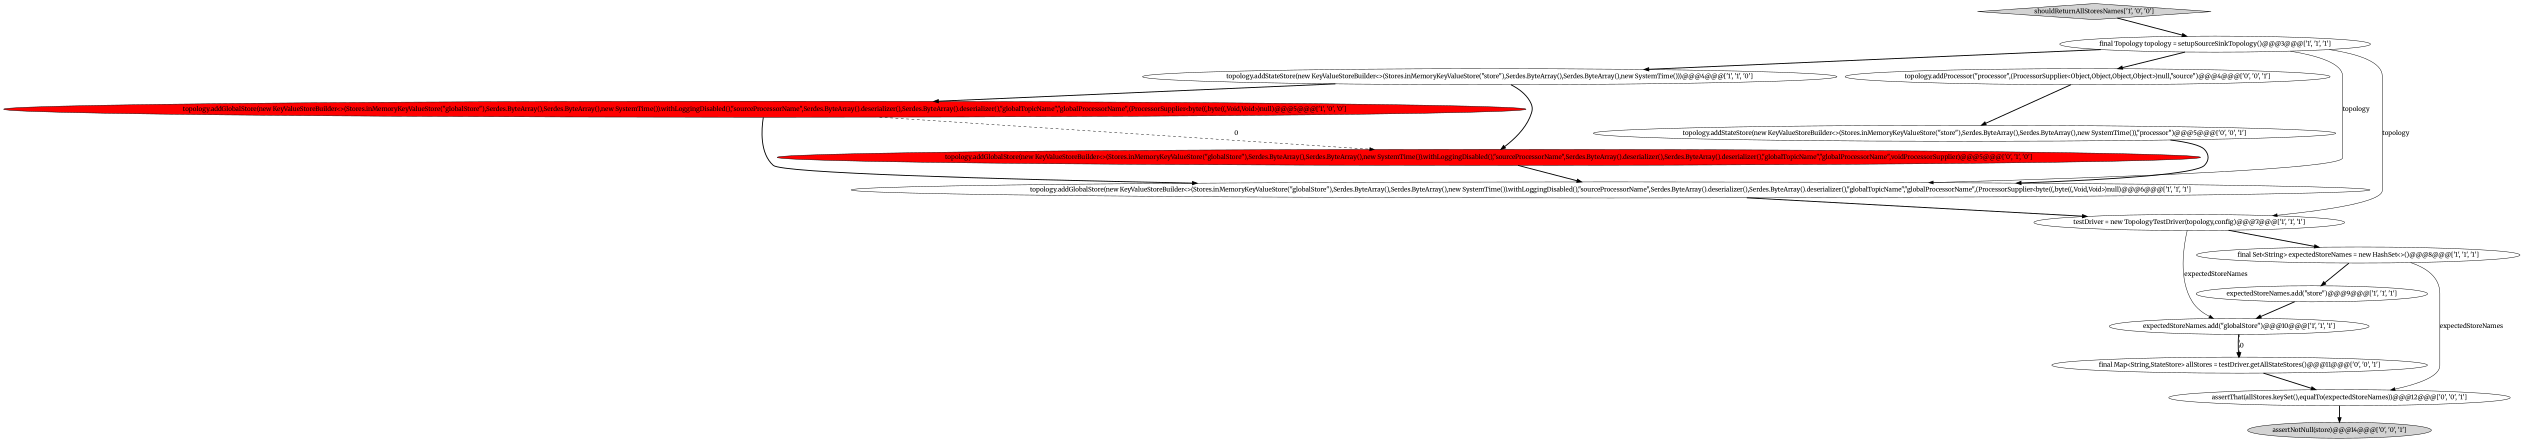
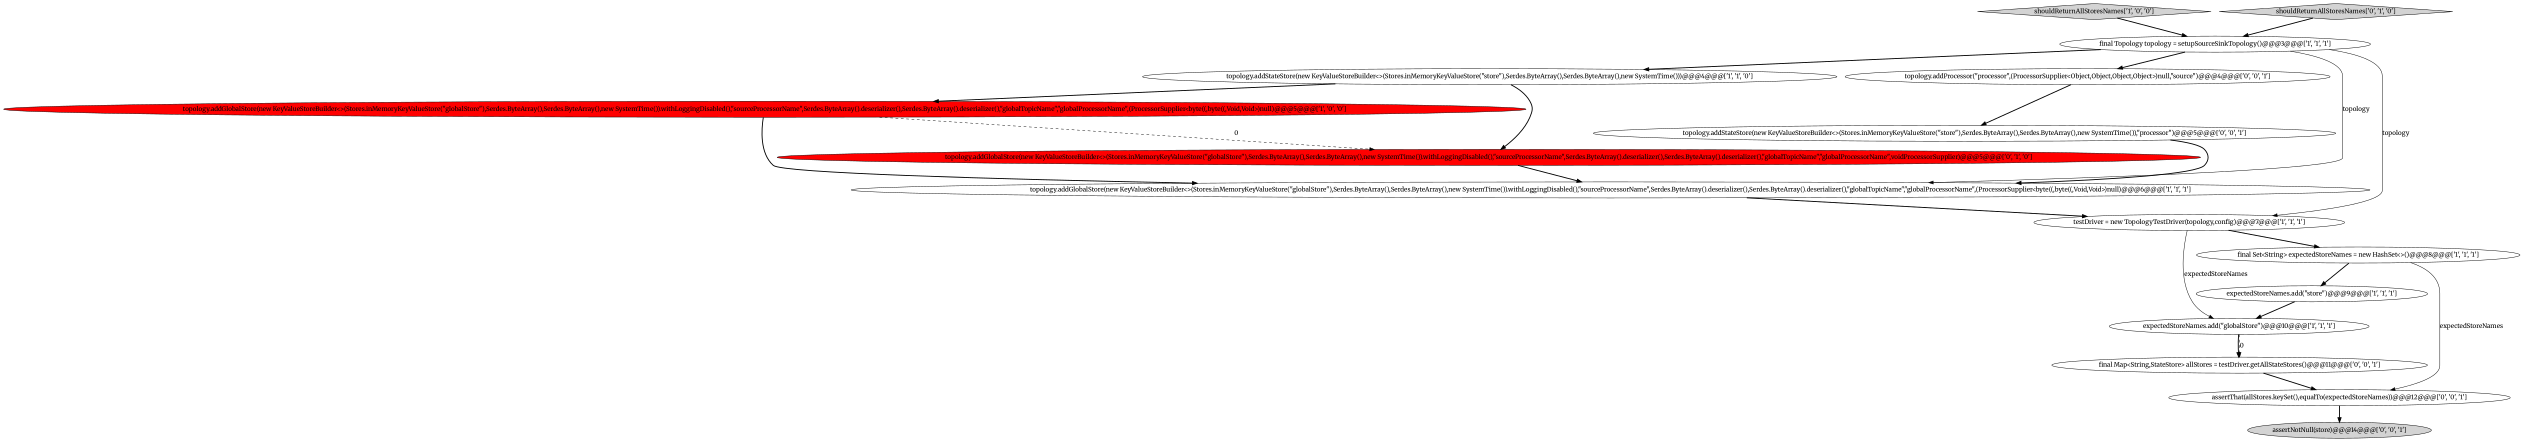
none -> (2336, 12)
